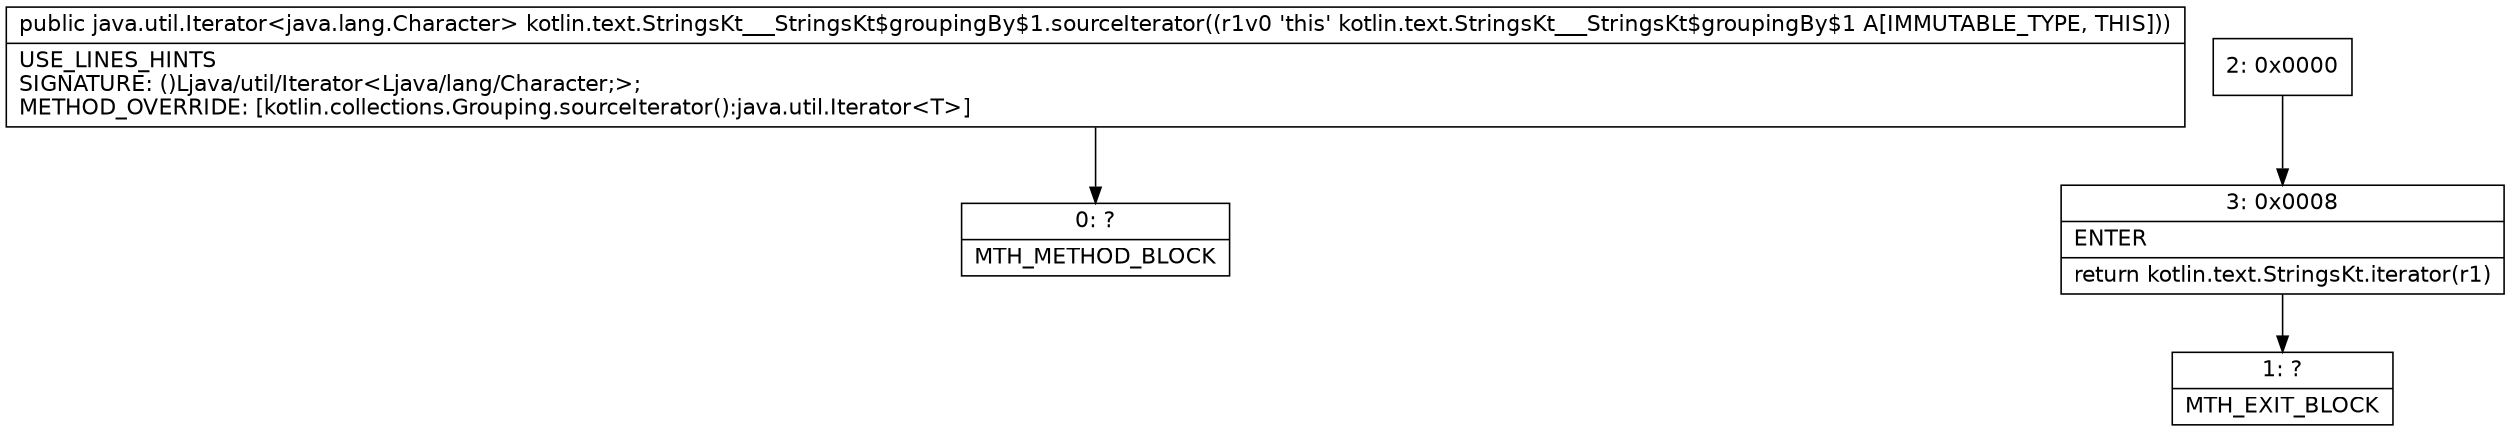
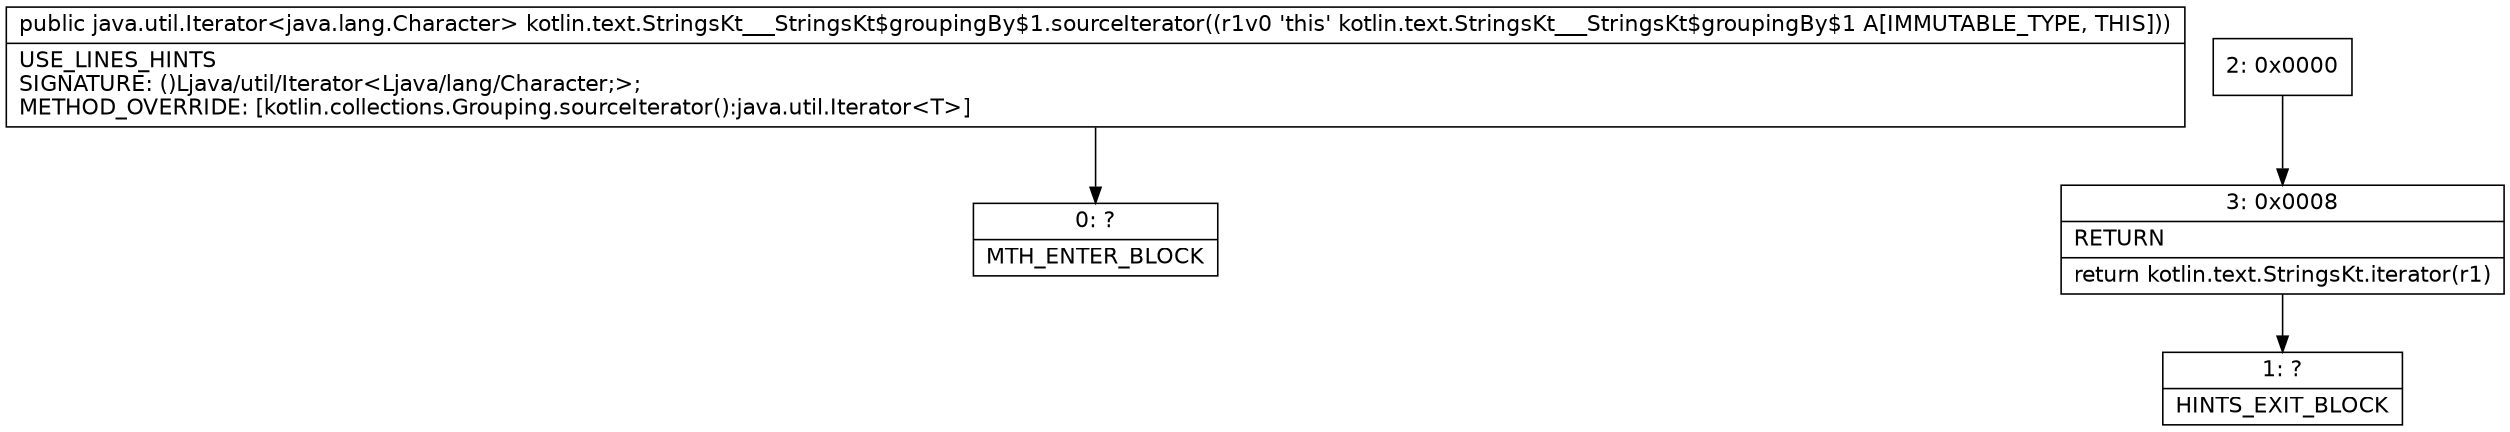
(2111, 239) -> (2119, 239)
(1096, 257) -> (1096, 257)
(2283, 406) -> (2283, 406)
